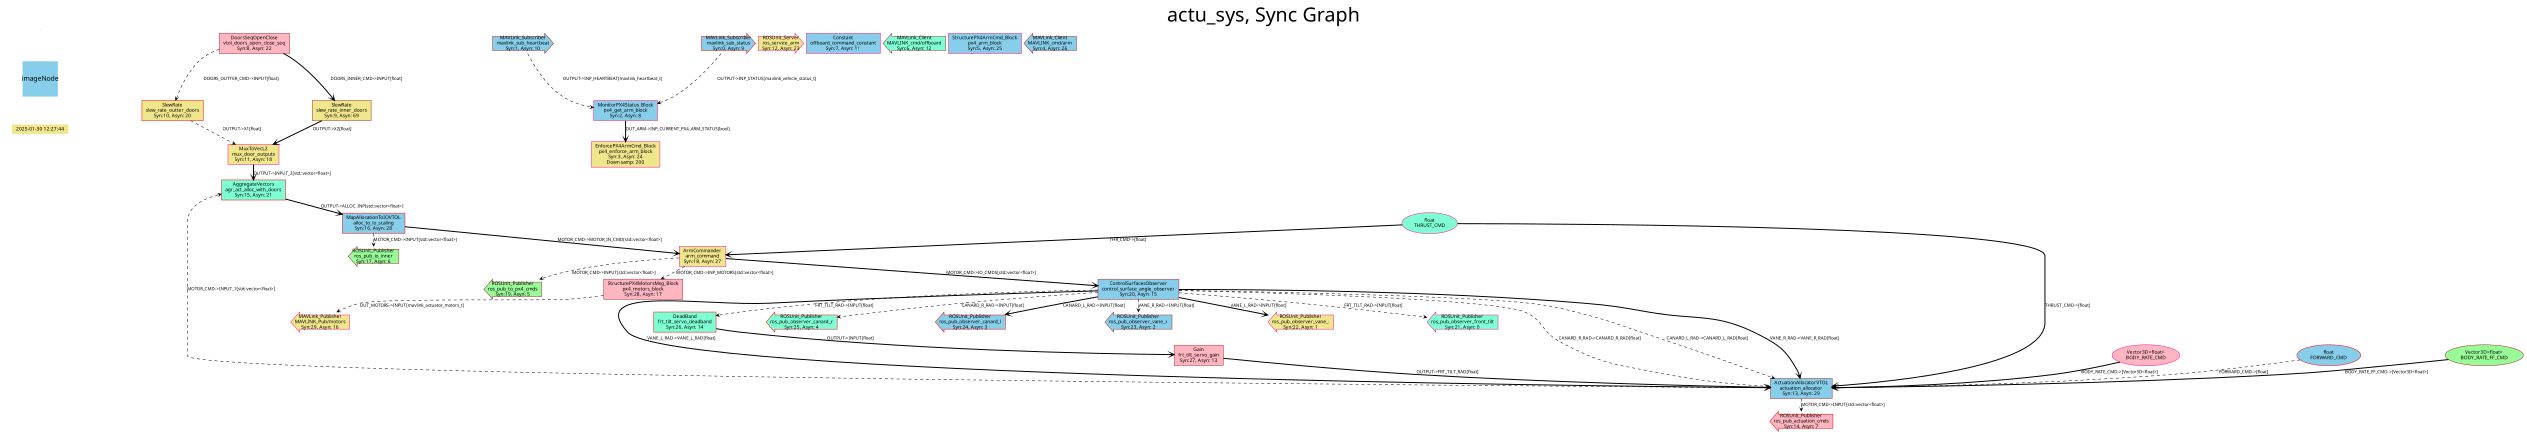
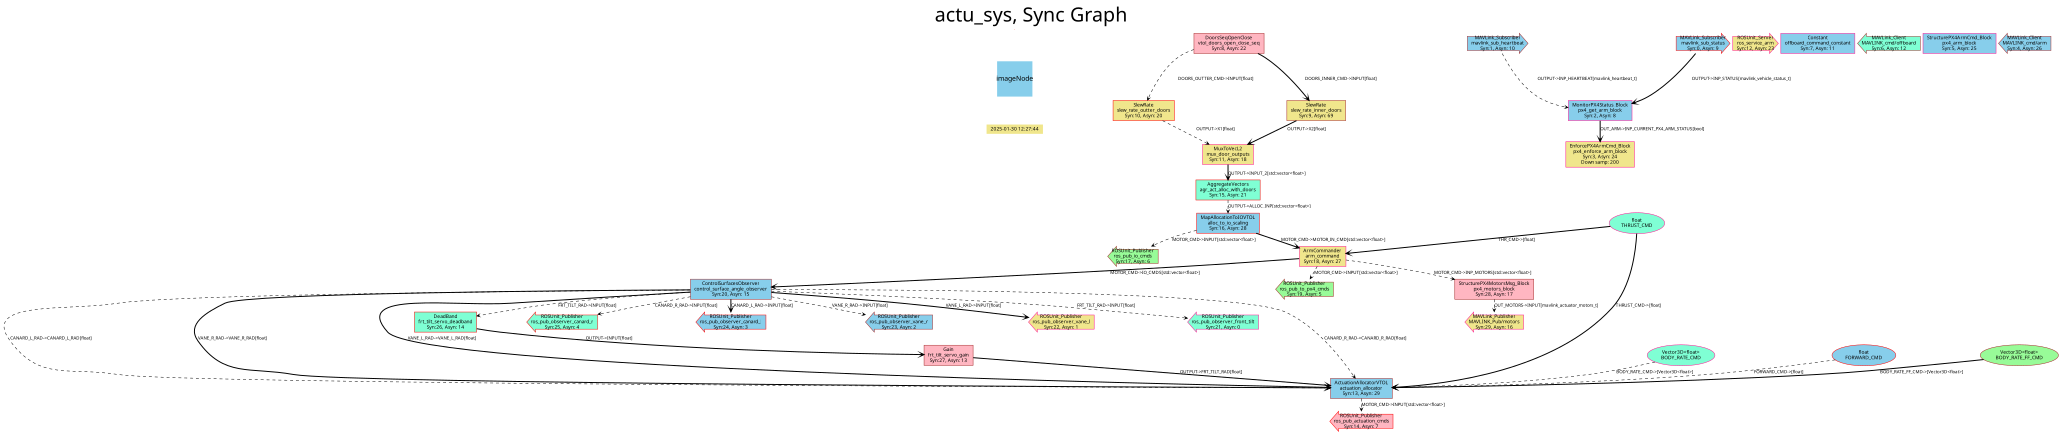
(694, 82) -> (1668, 82)
(312, 206) -> (1228, 205)
(374, 256) -> (1133, 256)
(2146, 355) -> (1681, 355)
(889, 379) -> none
(1985, 381) -> (1526, 381)
